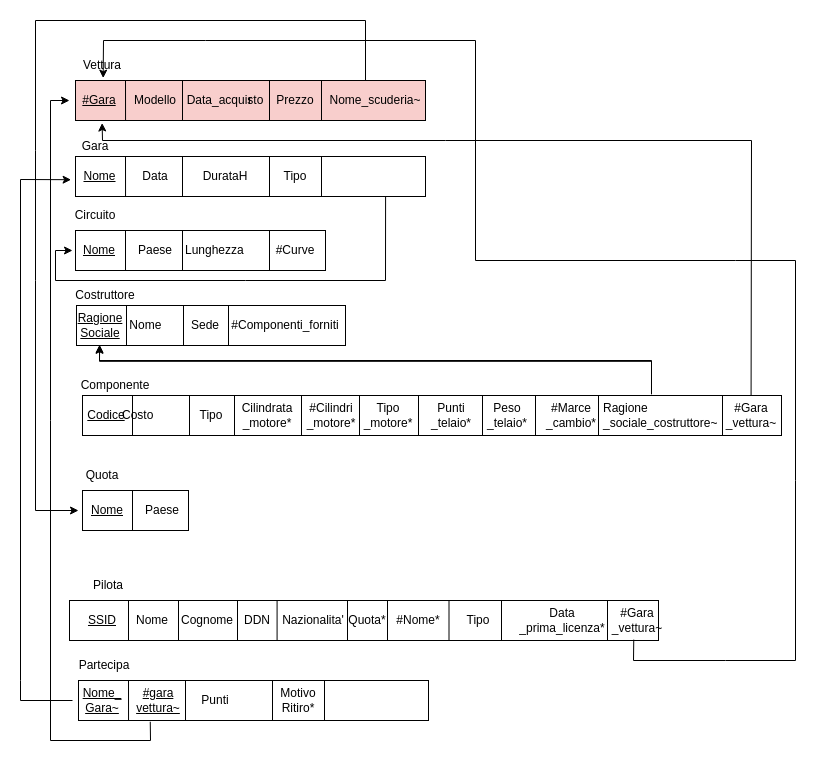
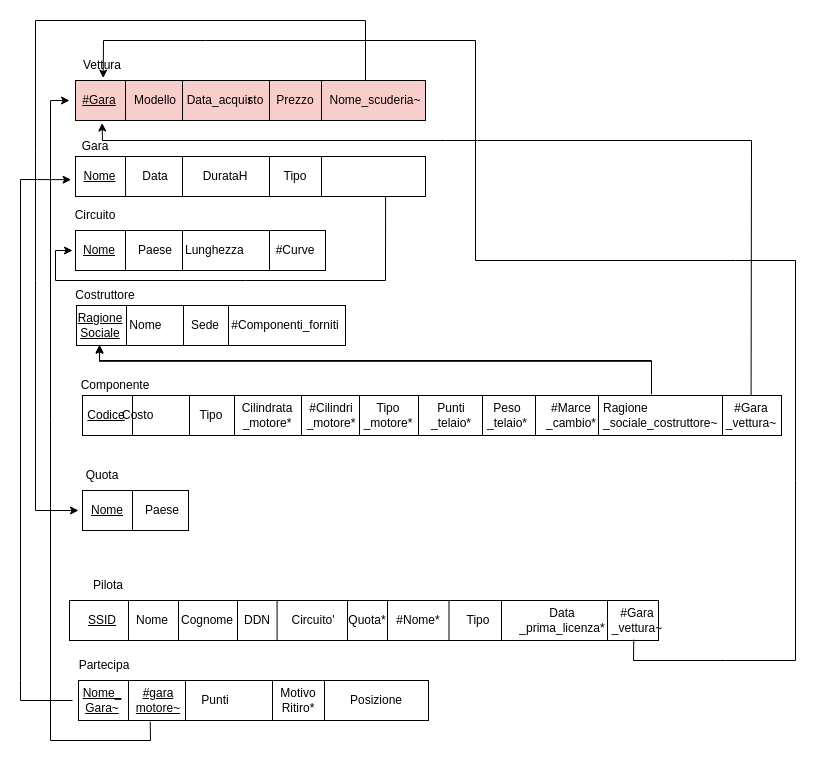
(314, 621) -> (314, 621)
(159, 701) -> (159, 701)
none -> (376, 701)
